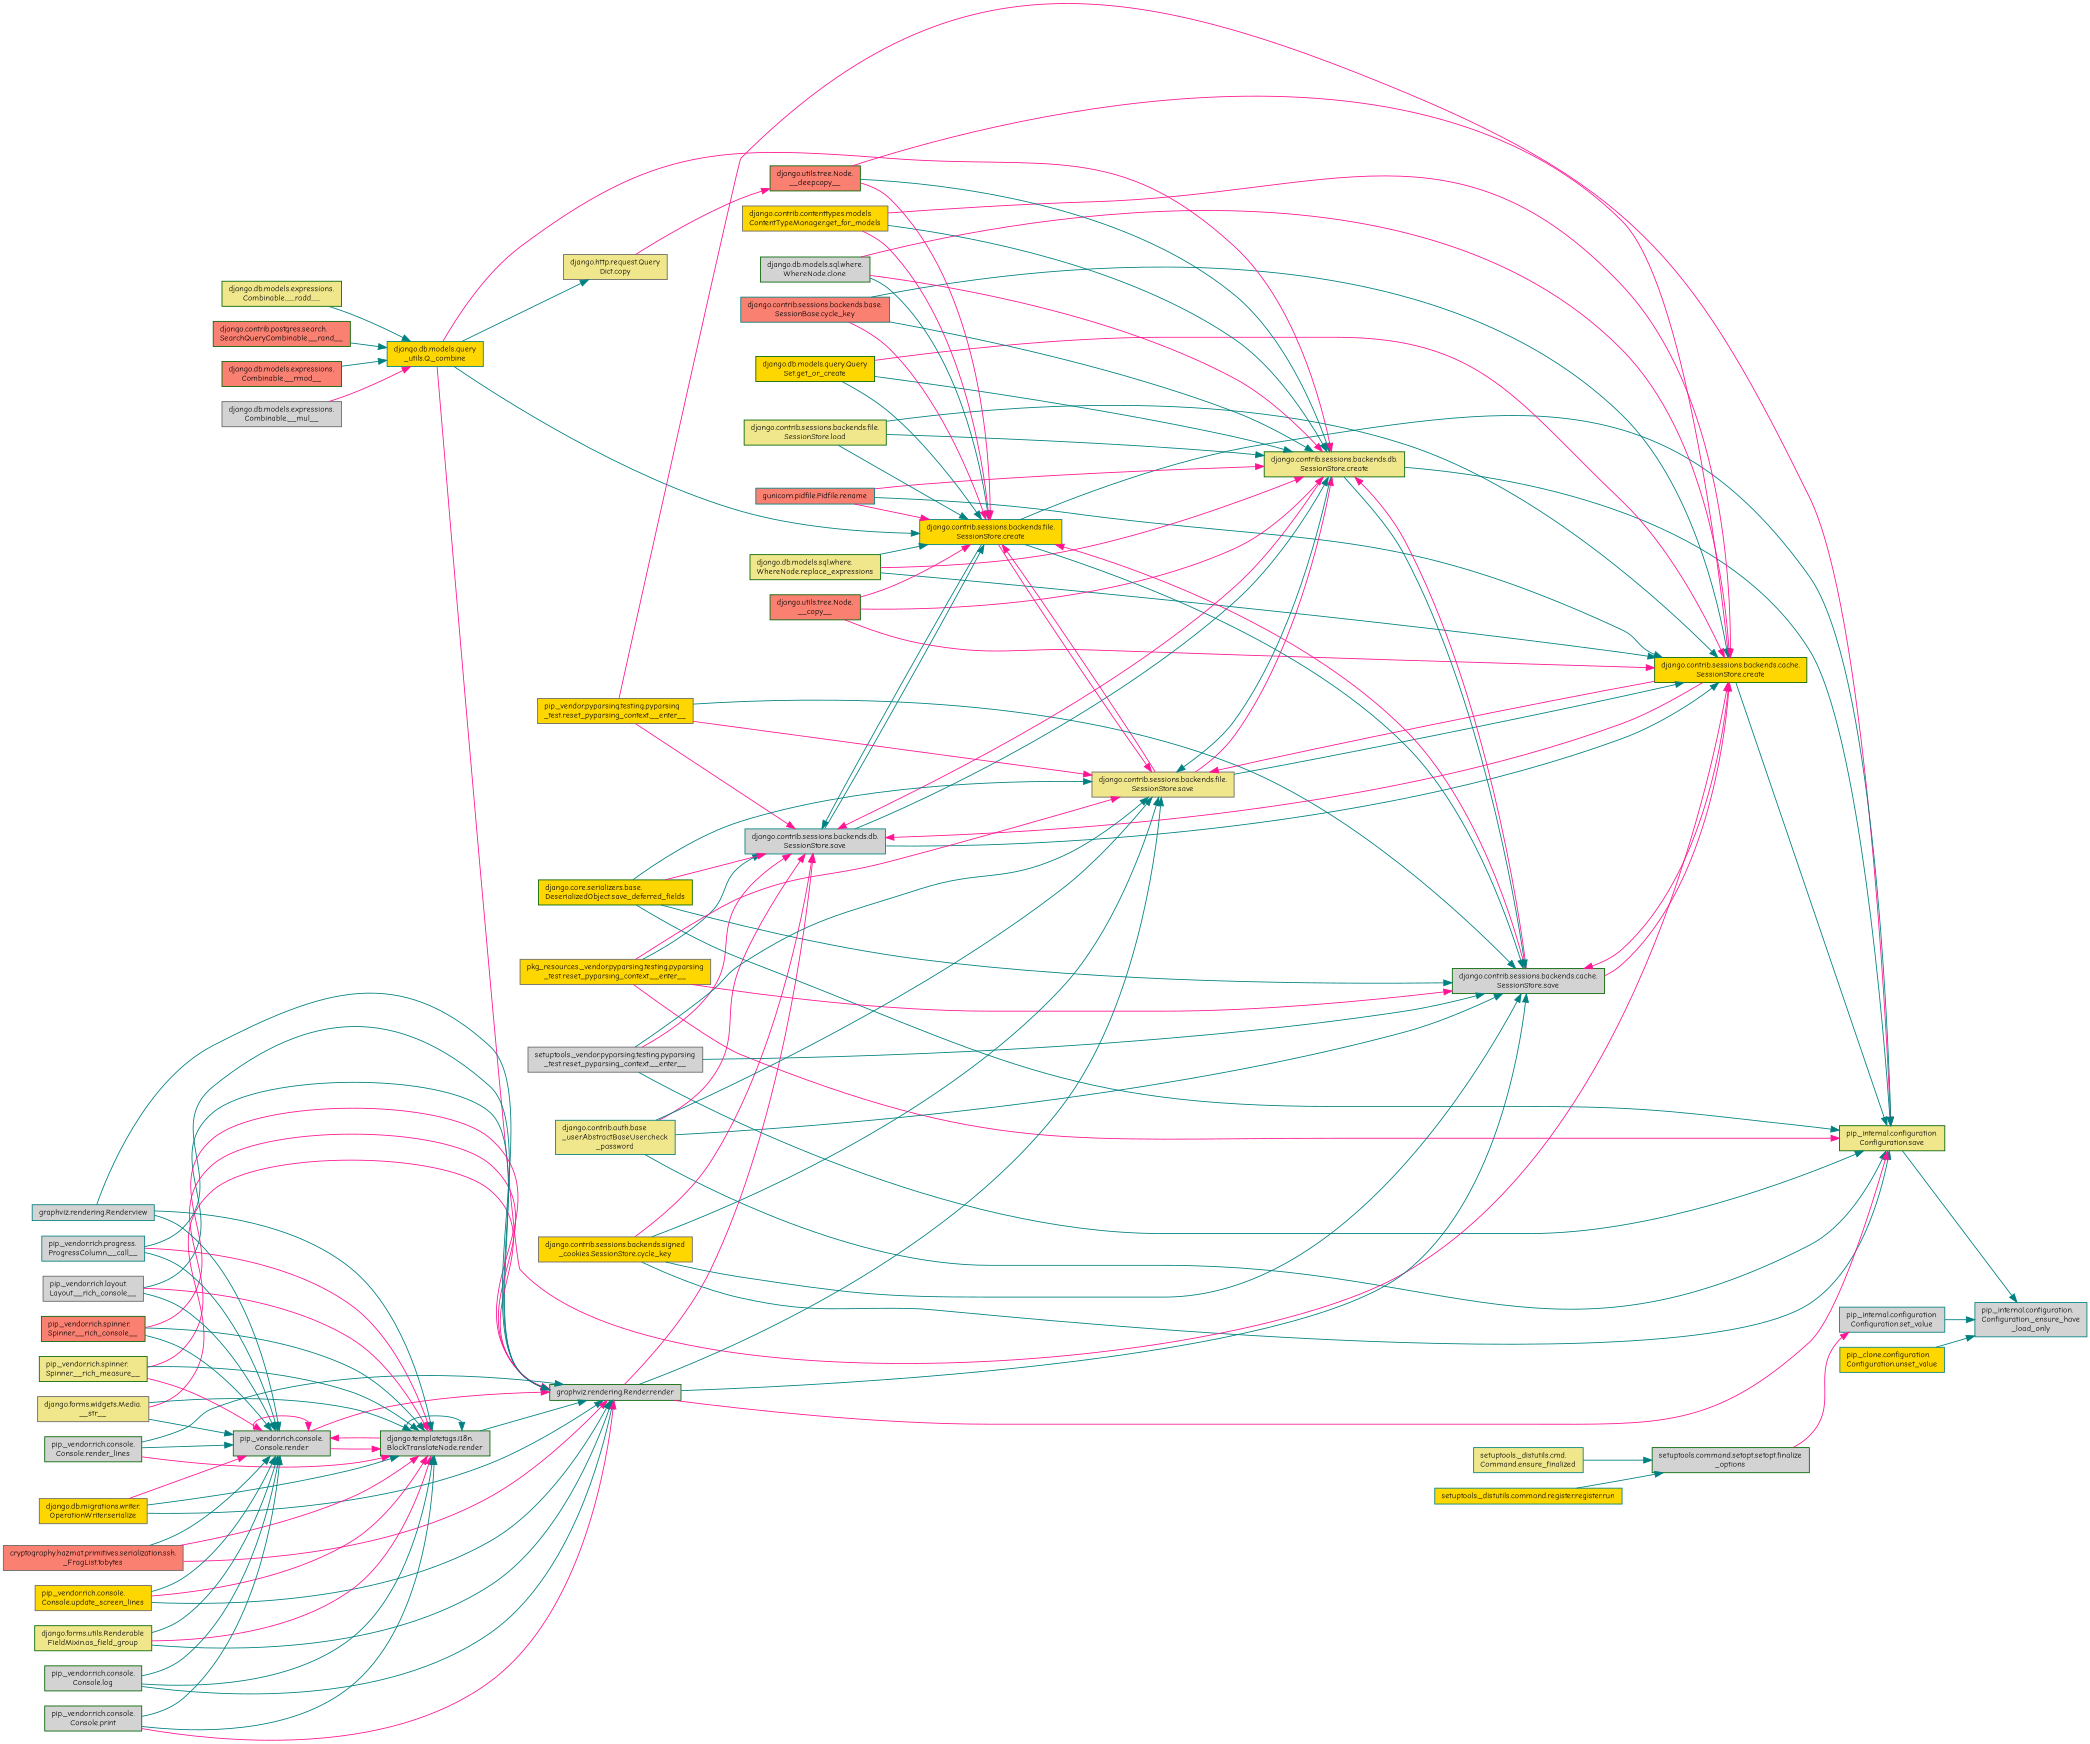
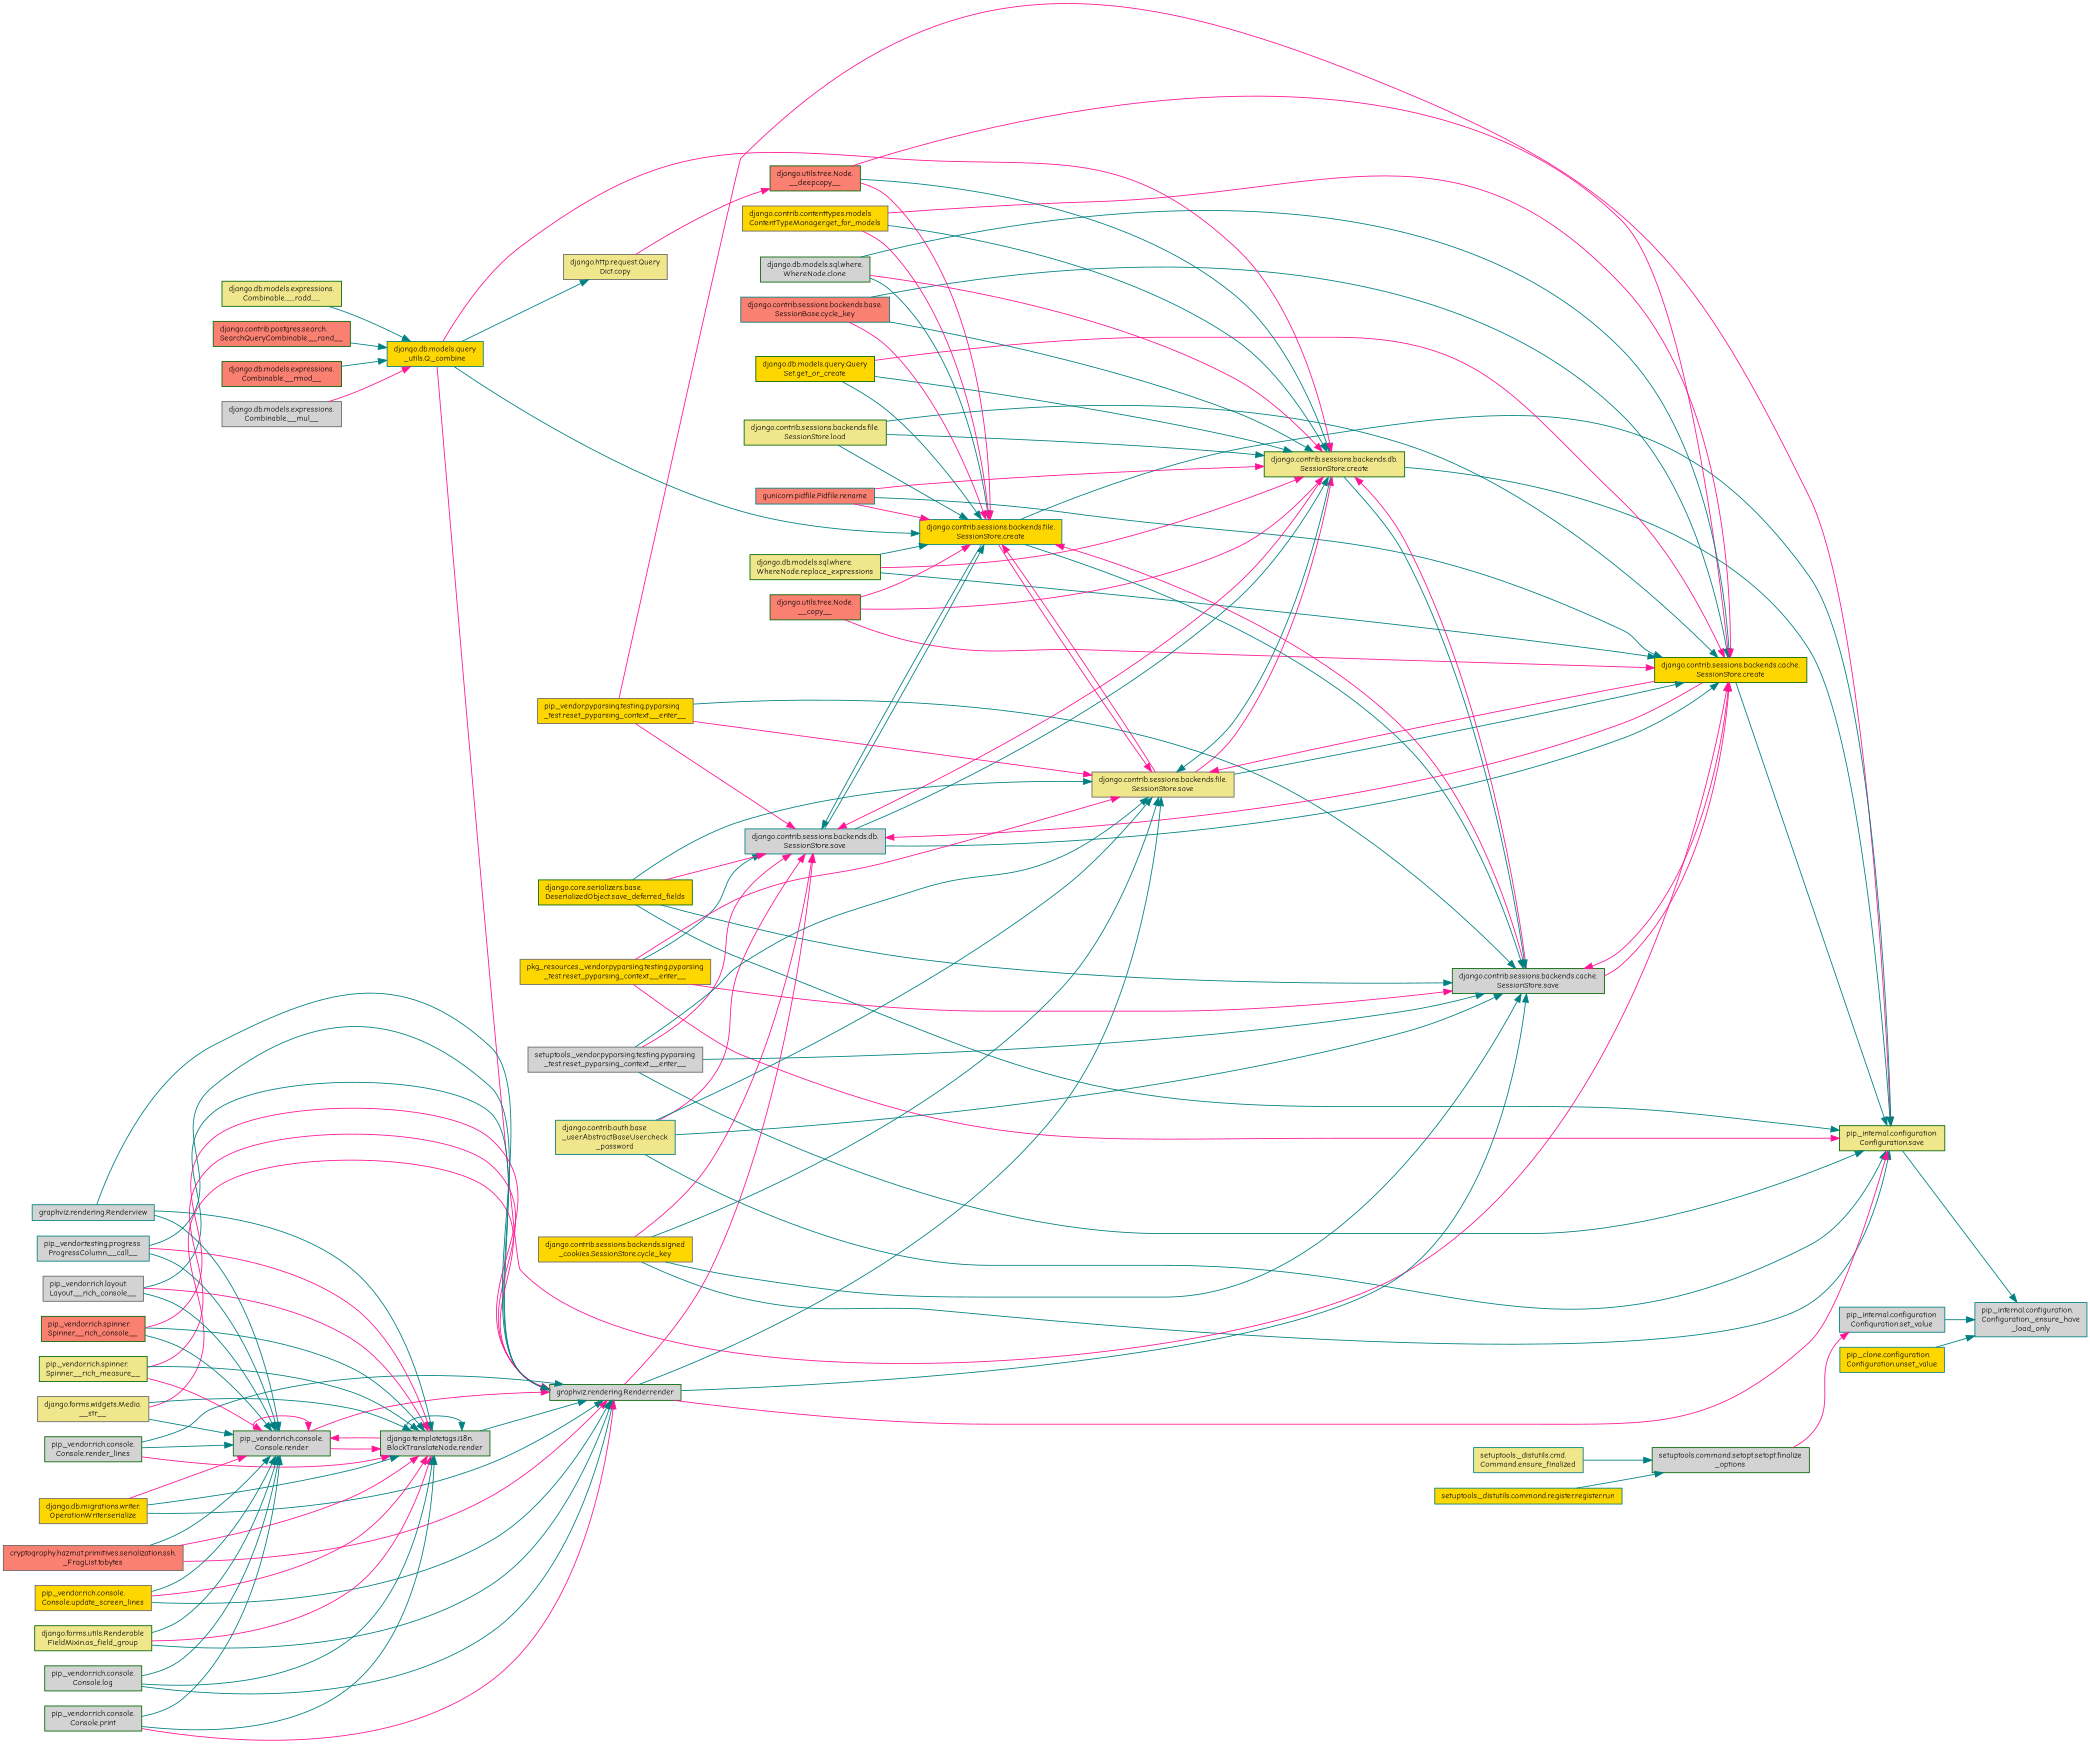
(1416, 237) -> (1416, 237)
(93, 1249) -> (93, 1249)
